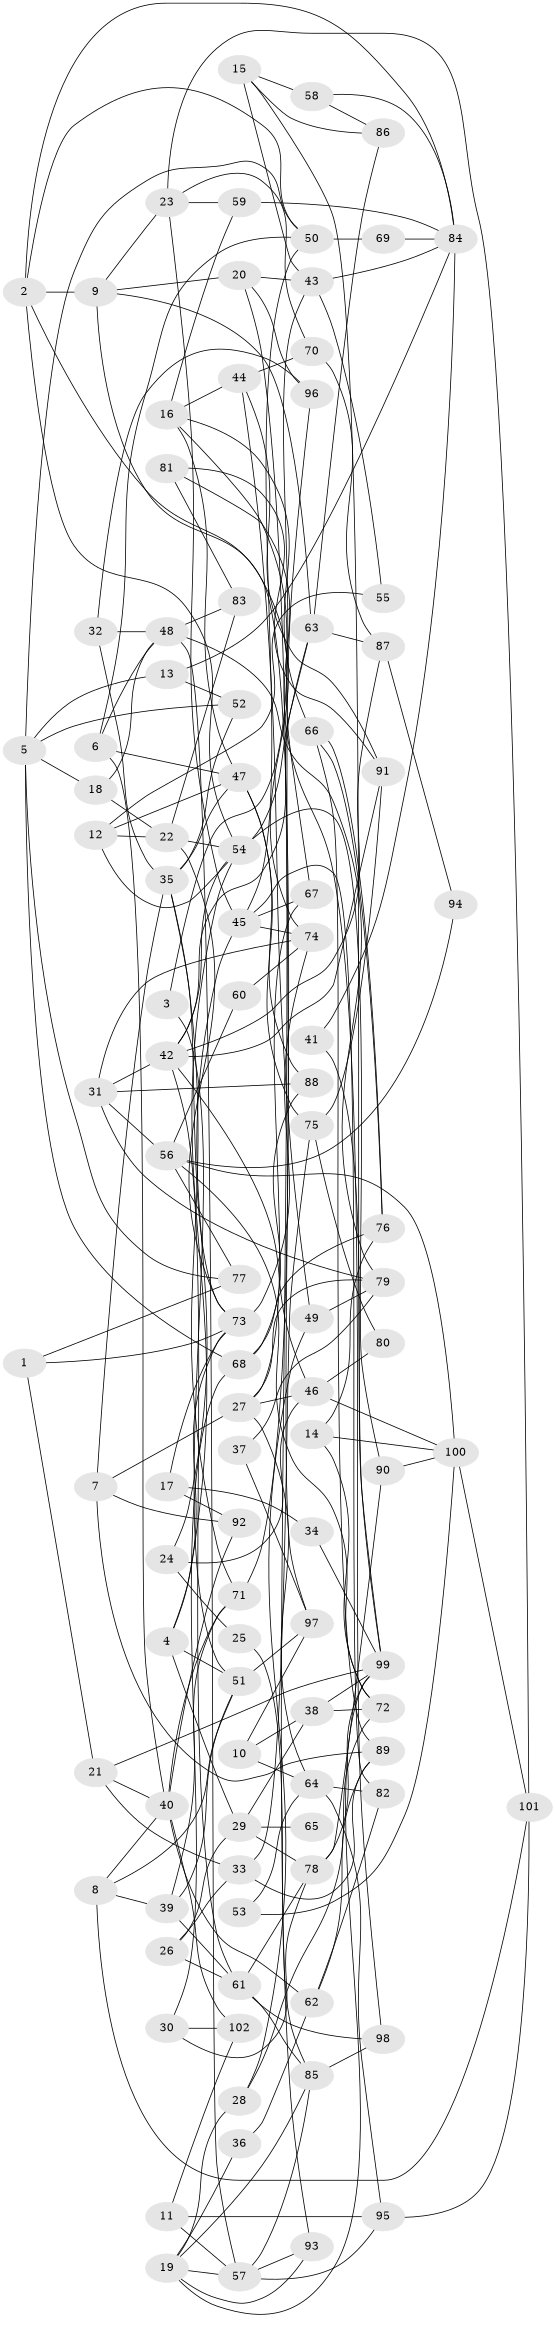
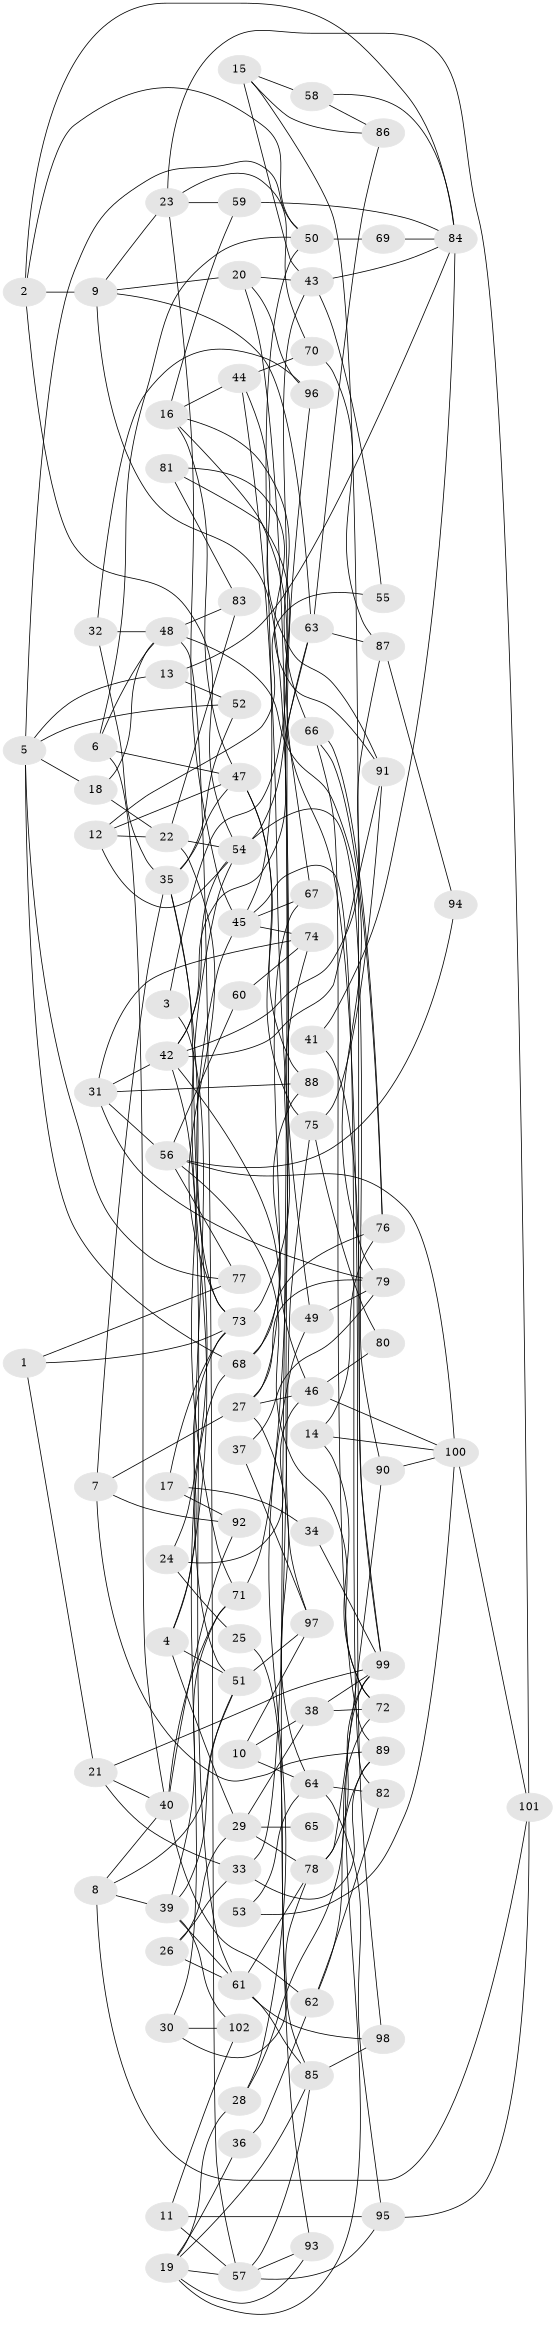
(259, 576) -> none
(198, 1951) -> (204, 1974)
